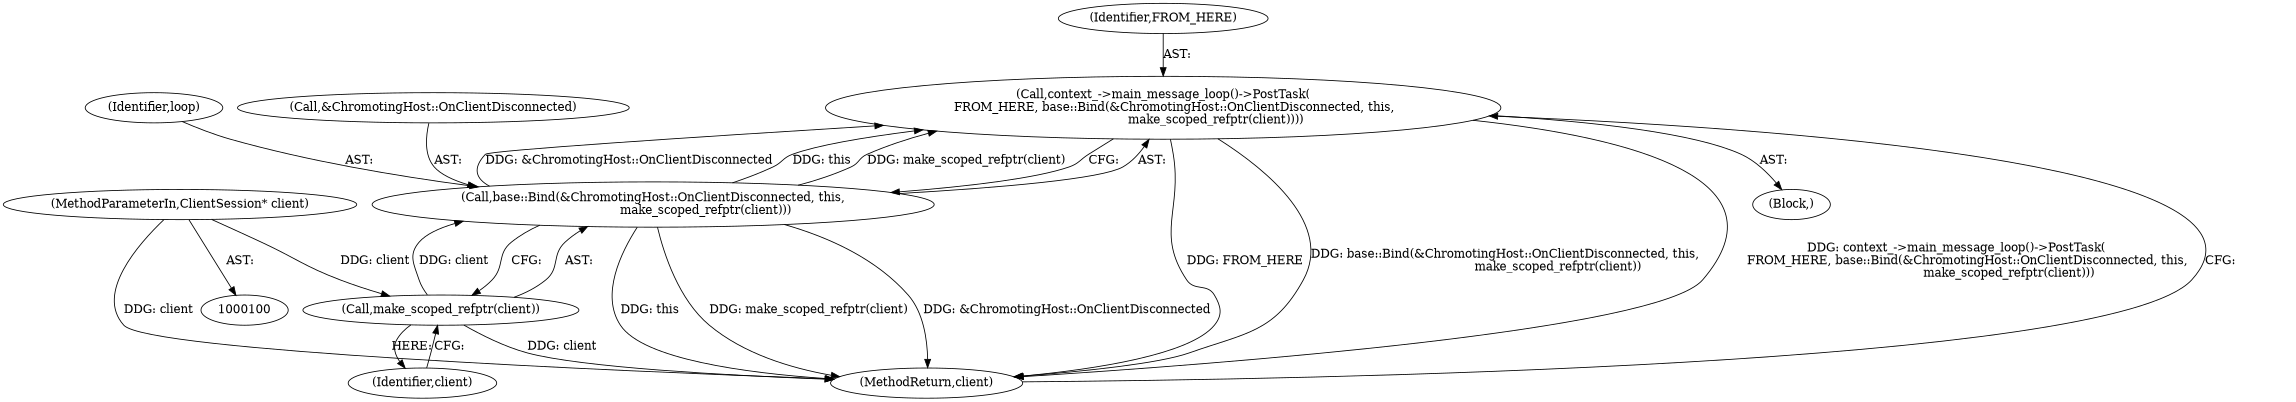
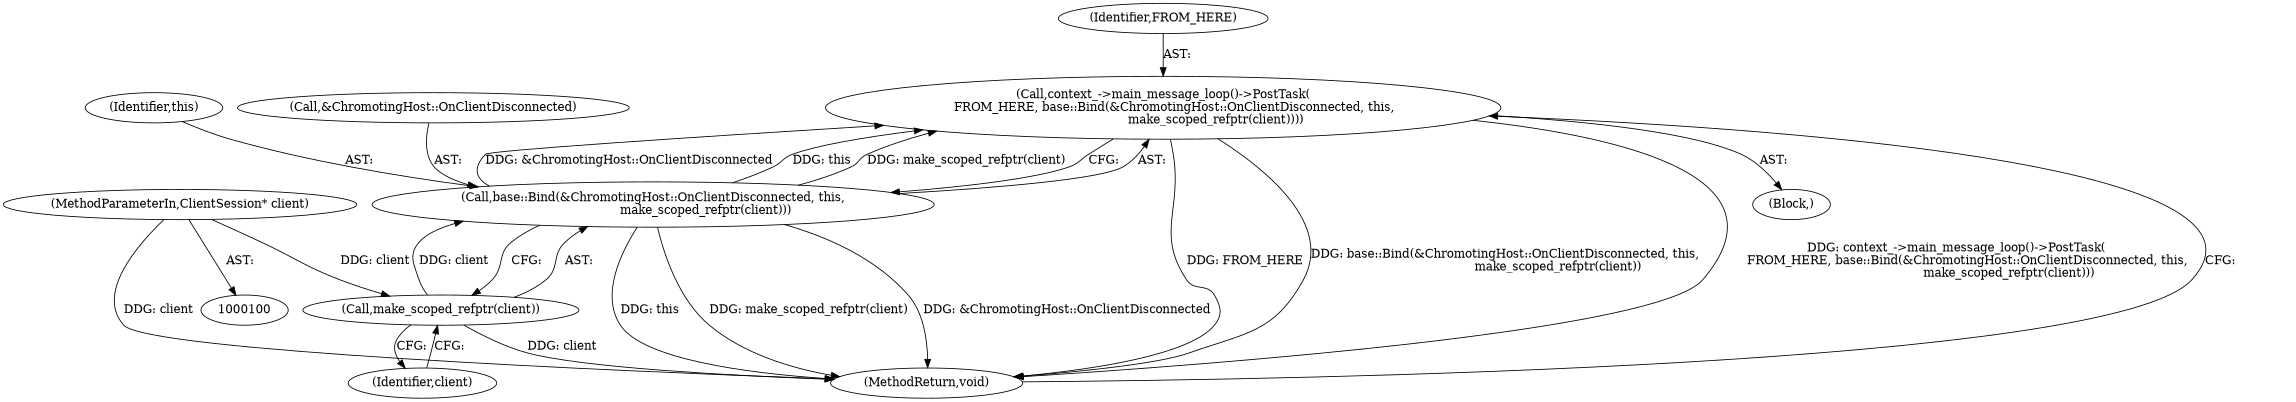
(154, 108) -> (154, 108)
(414, 347) -> (414, 347)
(927, 383) -> (927, 383)
